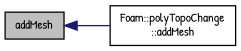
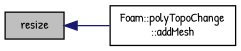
(35, 26) -> (35, 26)
